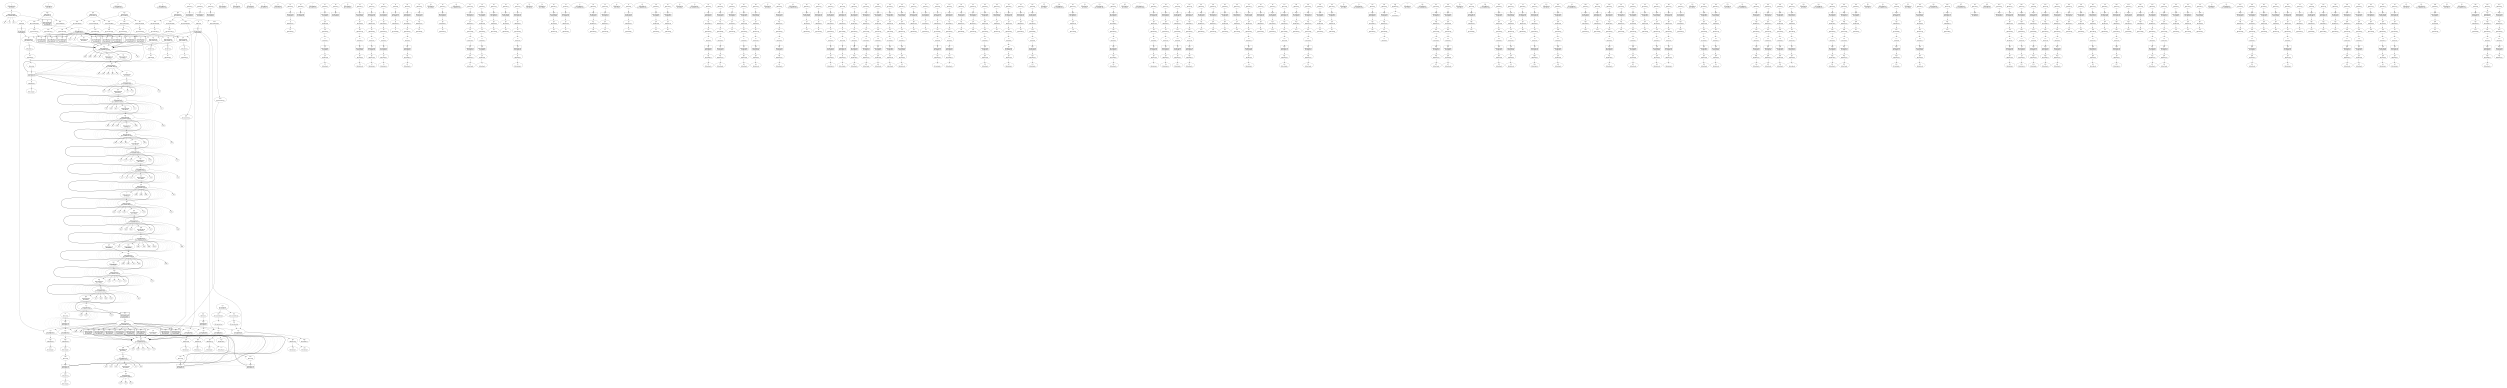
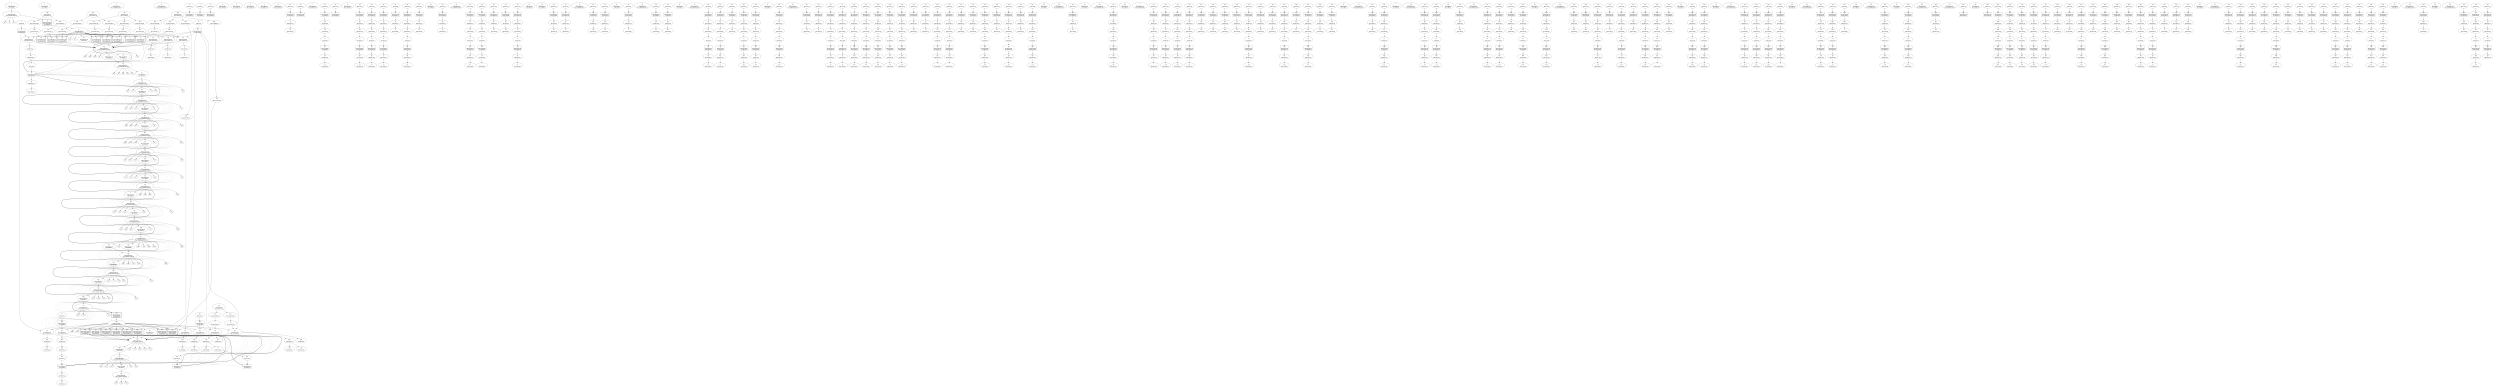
none -> (1384, 48)
